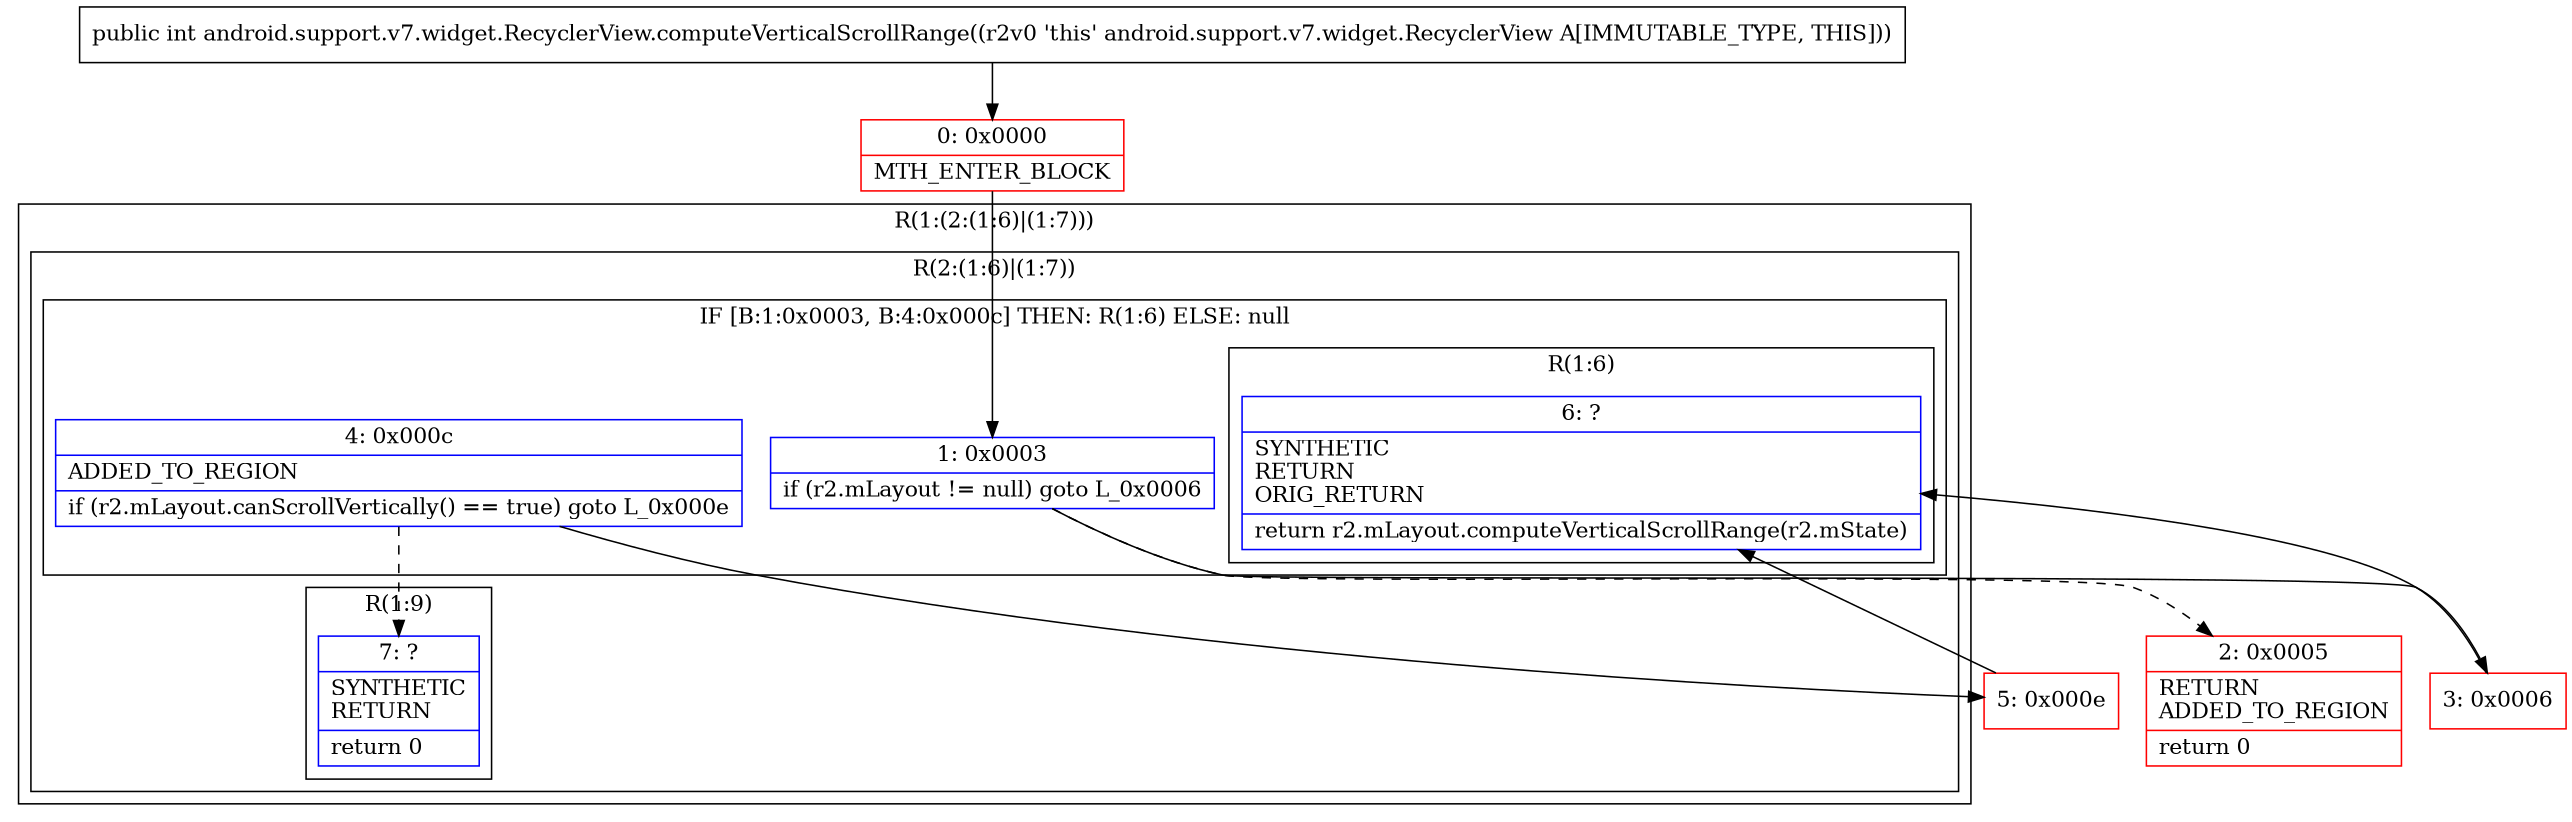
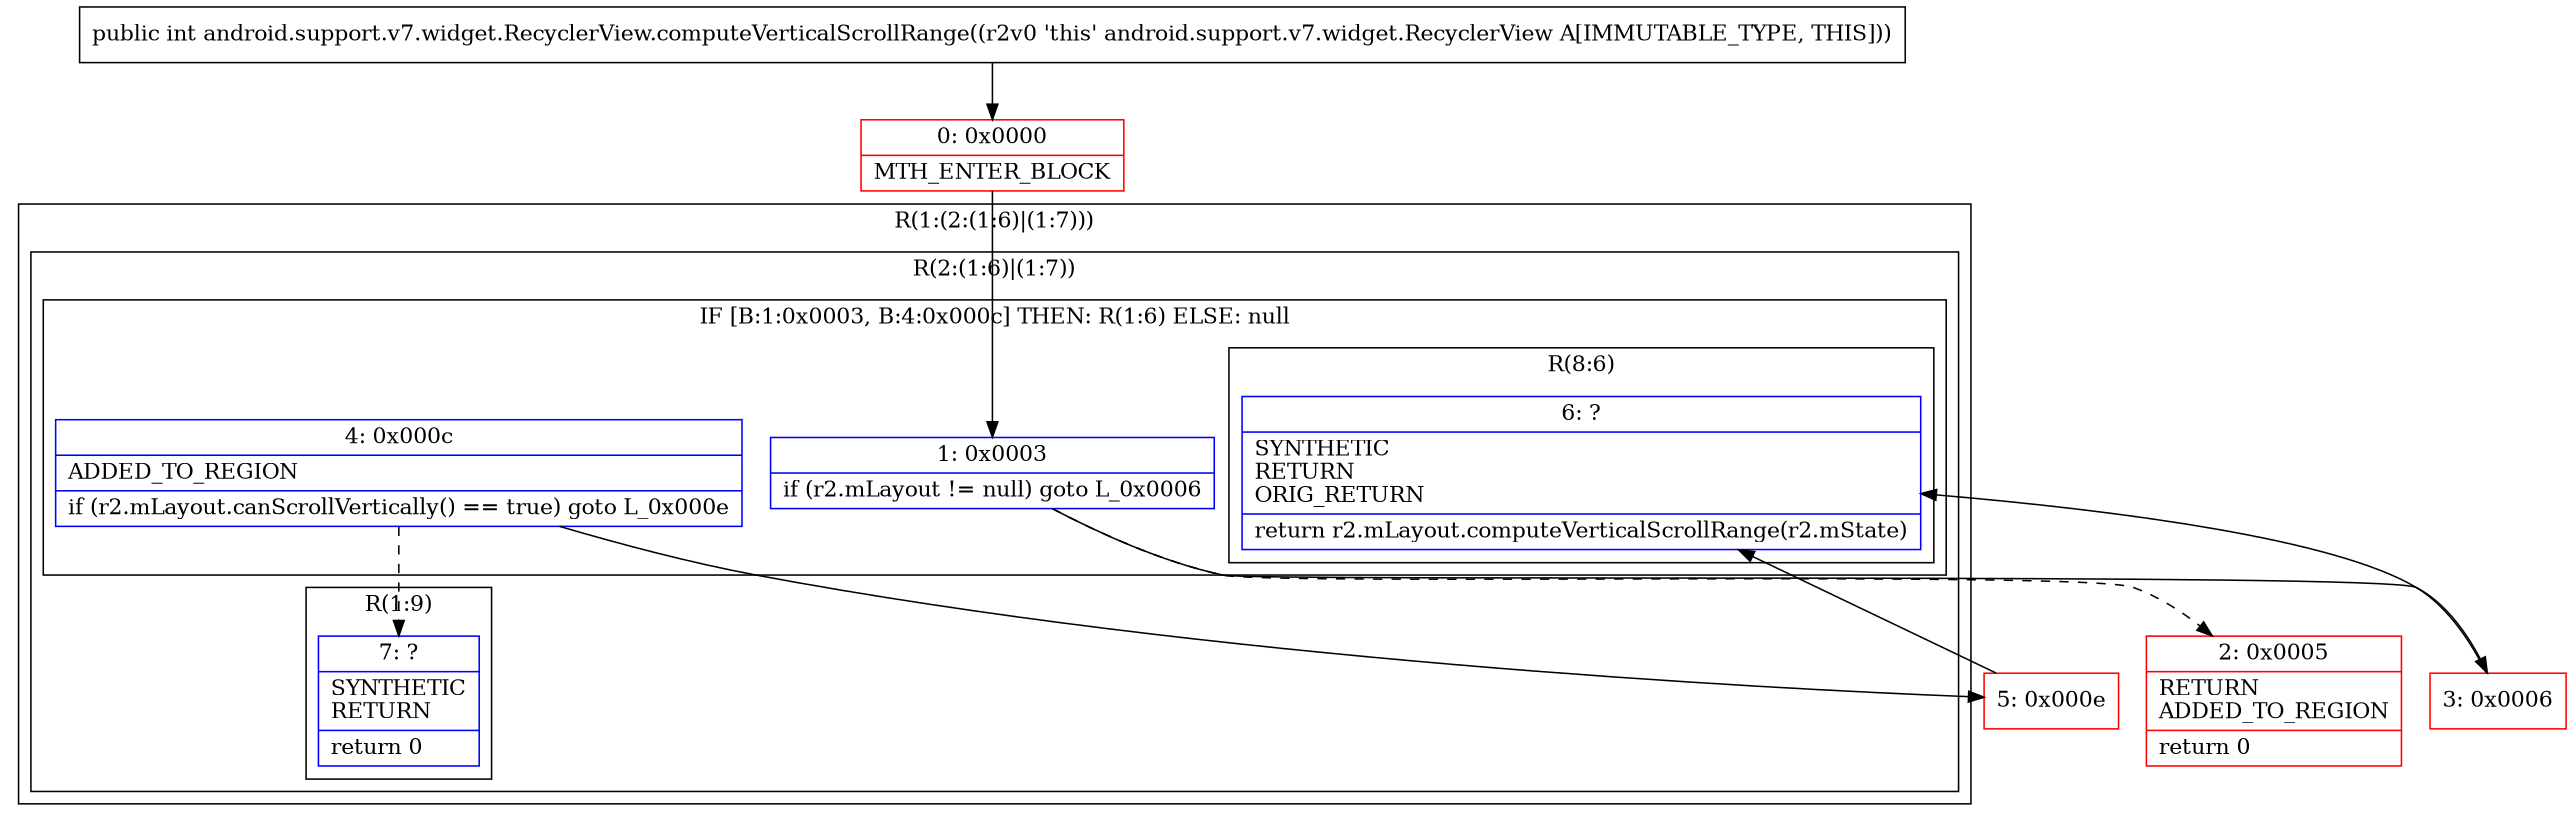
(1581, 366) -> (1581, 366)
